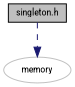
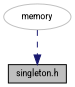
(37, 35) -> (37, 42)
